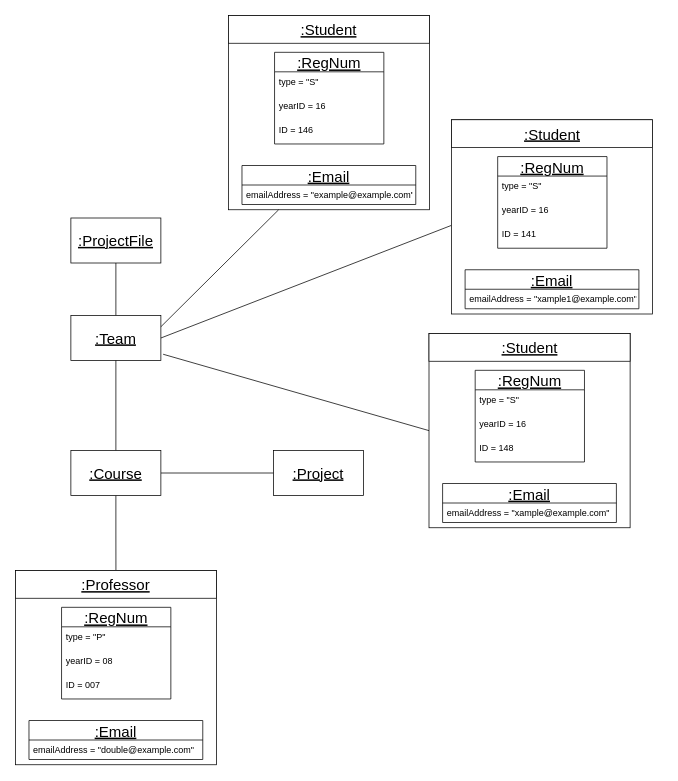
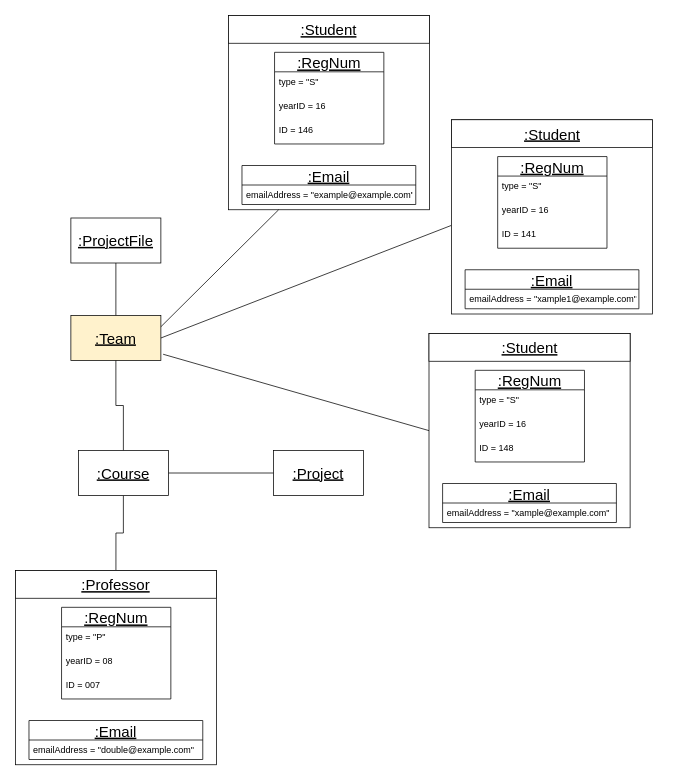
(116, 338) -> (116, 338)
(116, 473) -> (123, 473)
